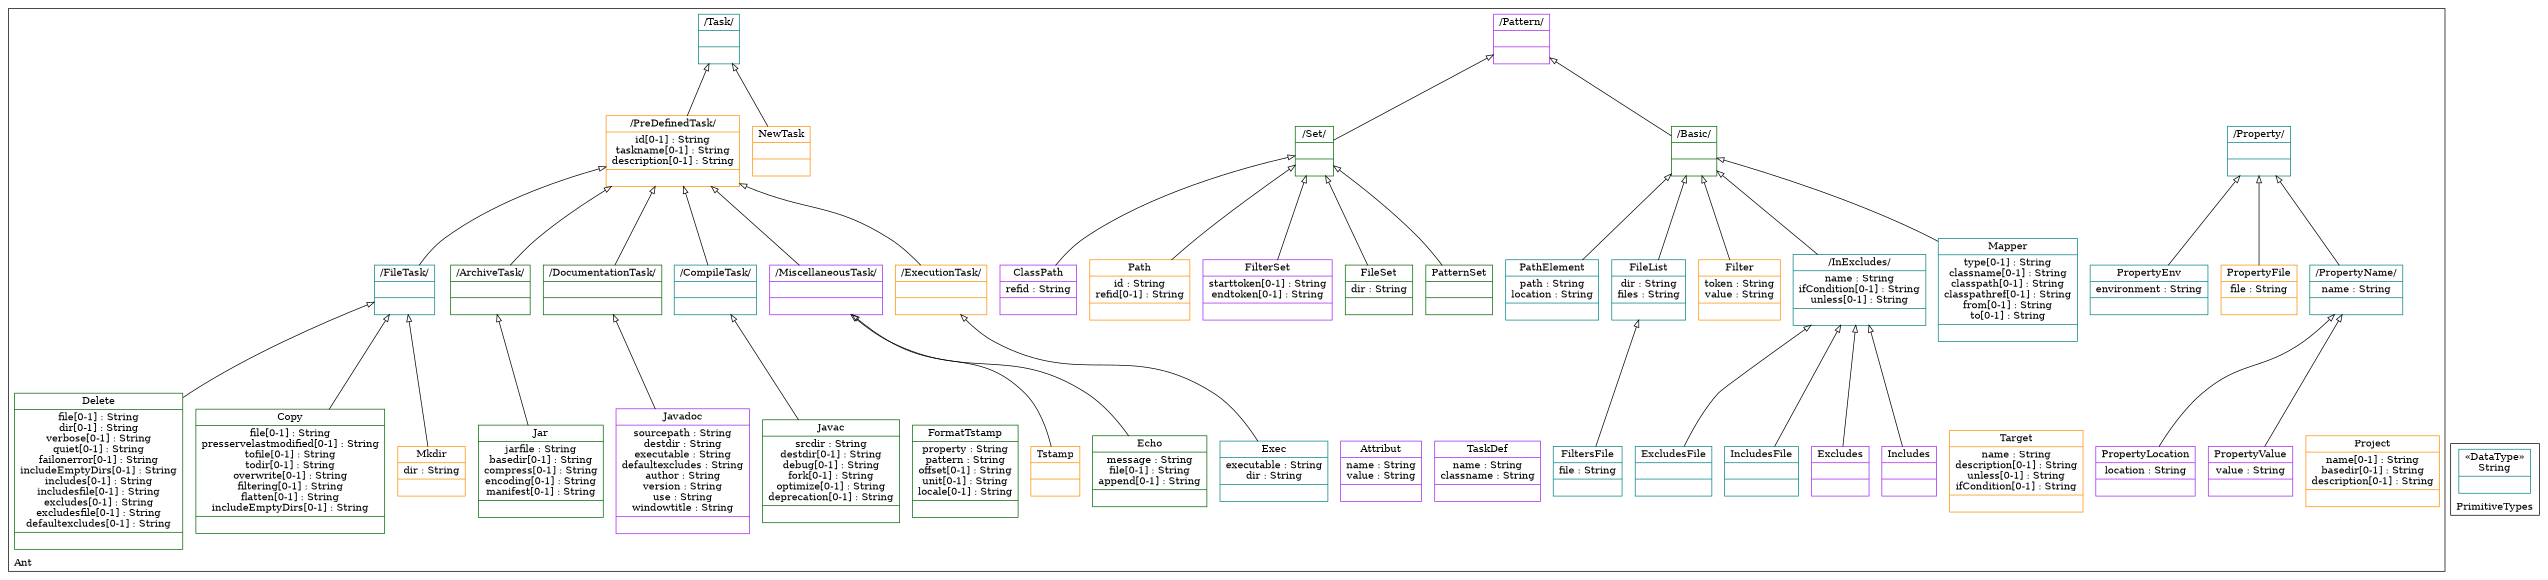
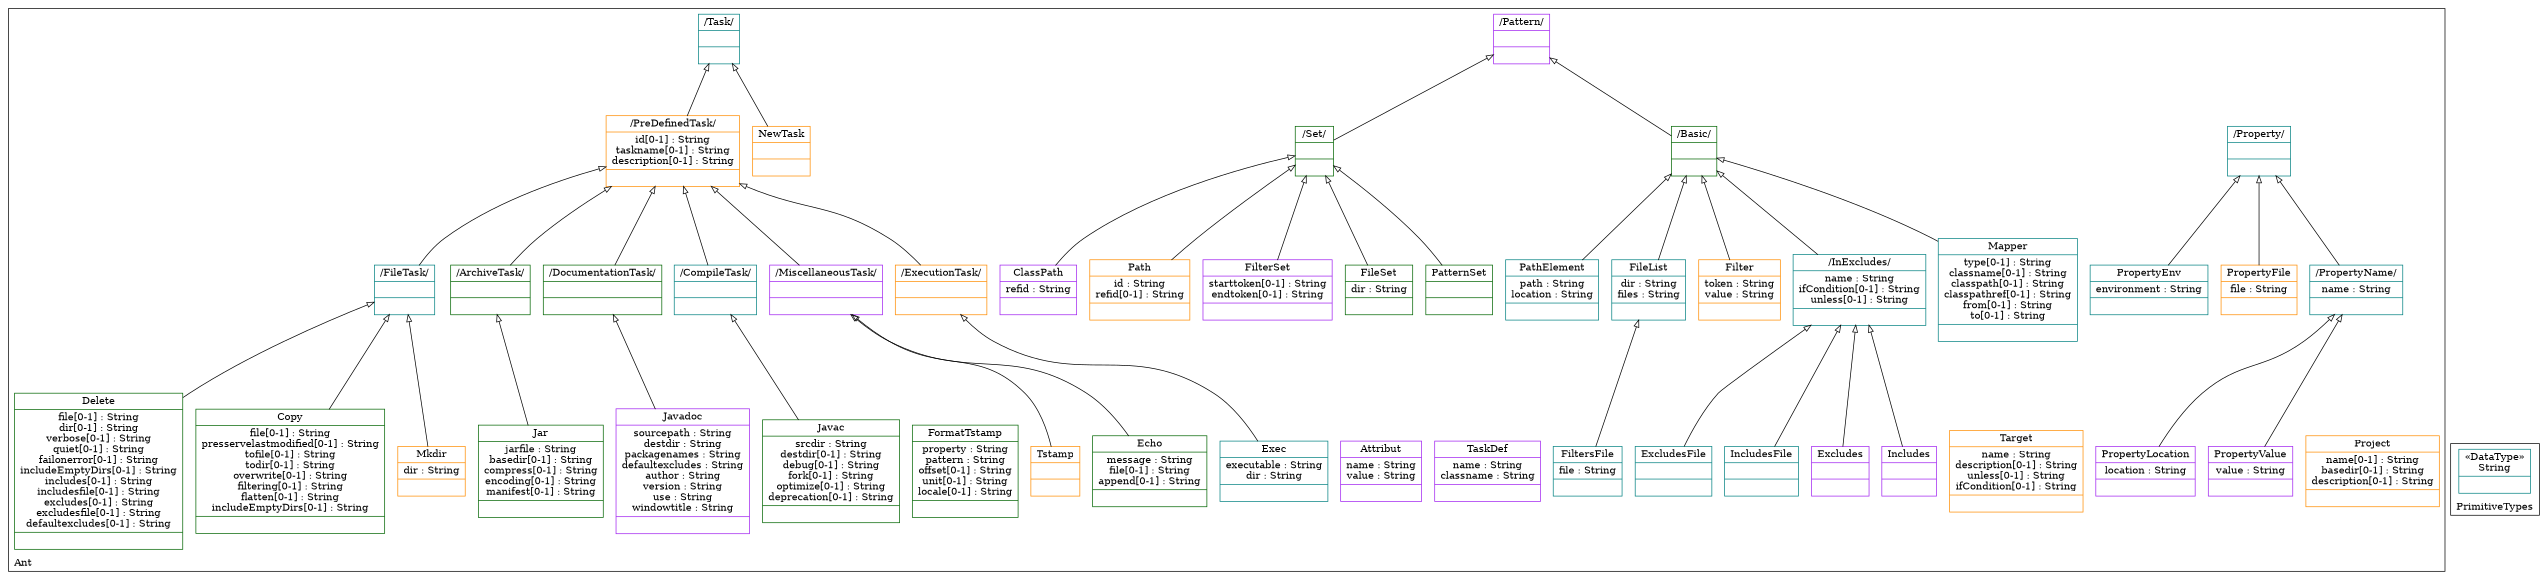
(683, 455) -> (683, 455)
